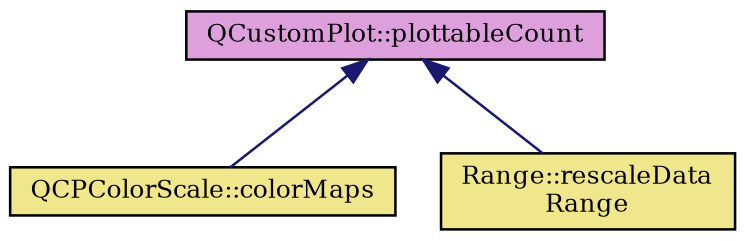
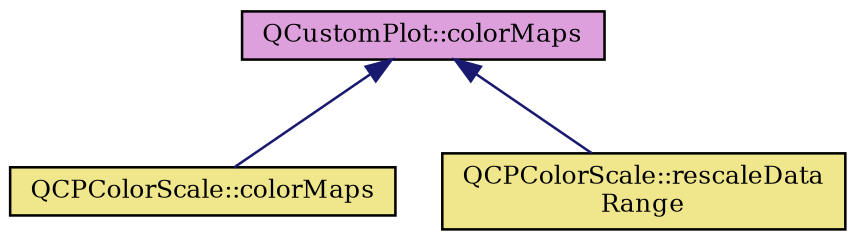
(395, 35) -> (423, 35)
(588, 191) -> (644, 191)
